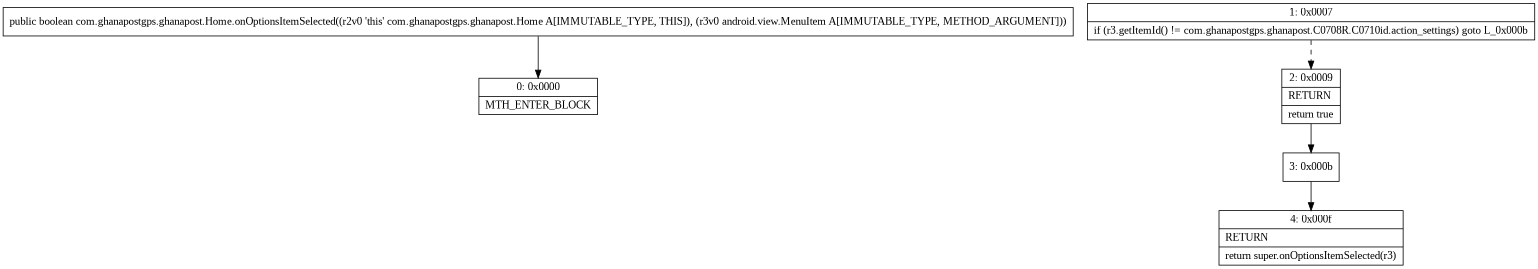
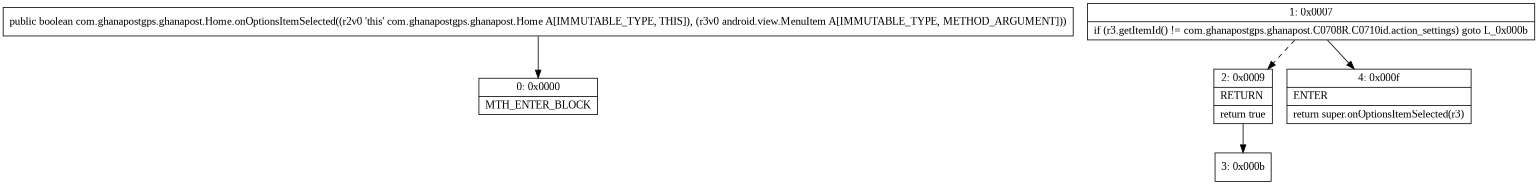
(1311, 192) -> (1338, 52)
(1247, 237) -> (1311, 96)
